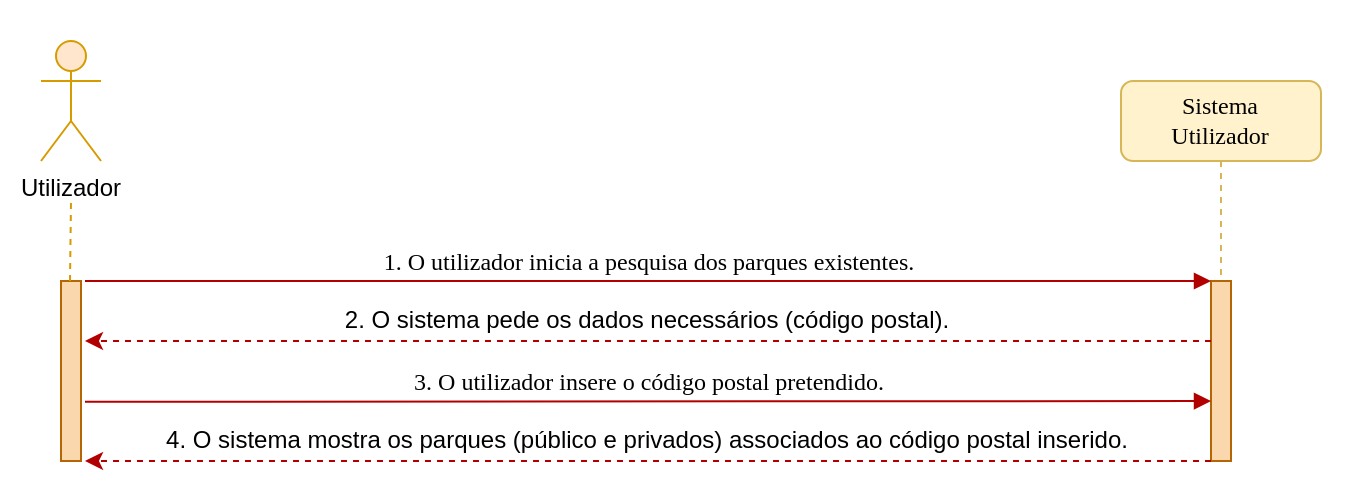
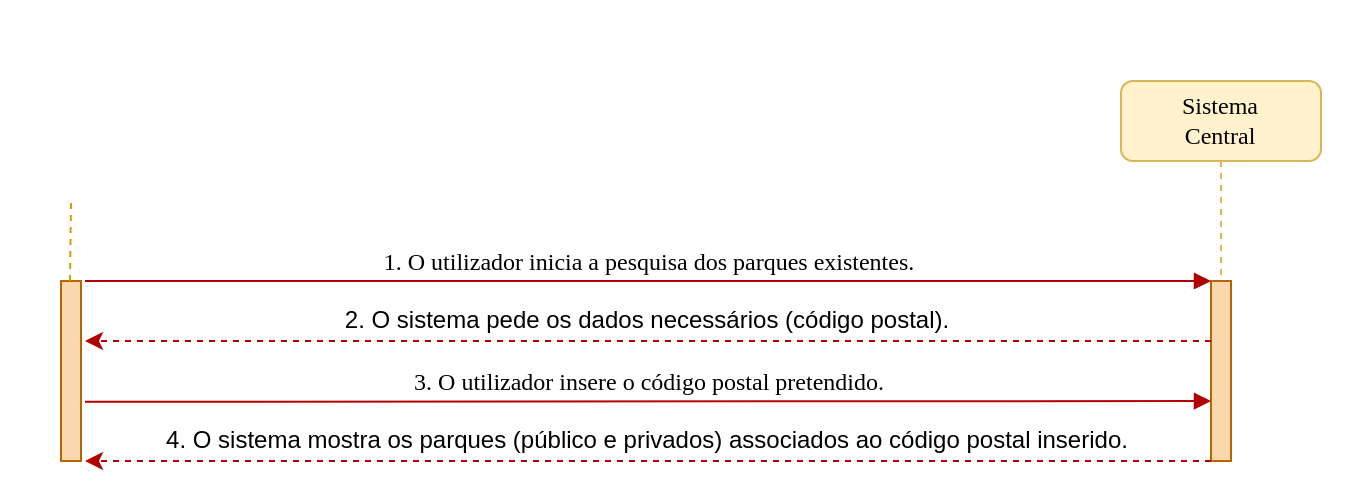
(71, 101) -> none
(1221, 121) -> (1221, 121)
